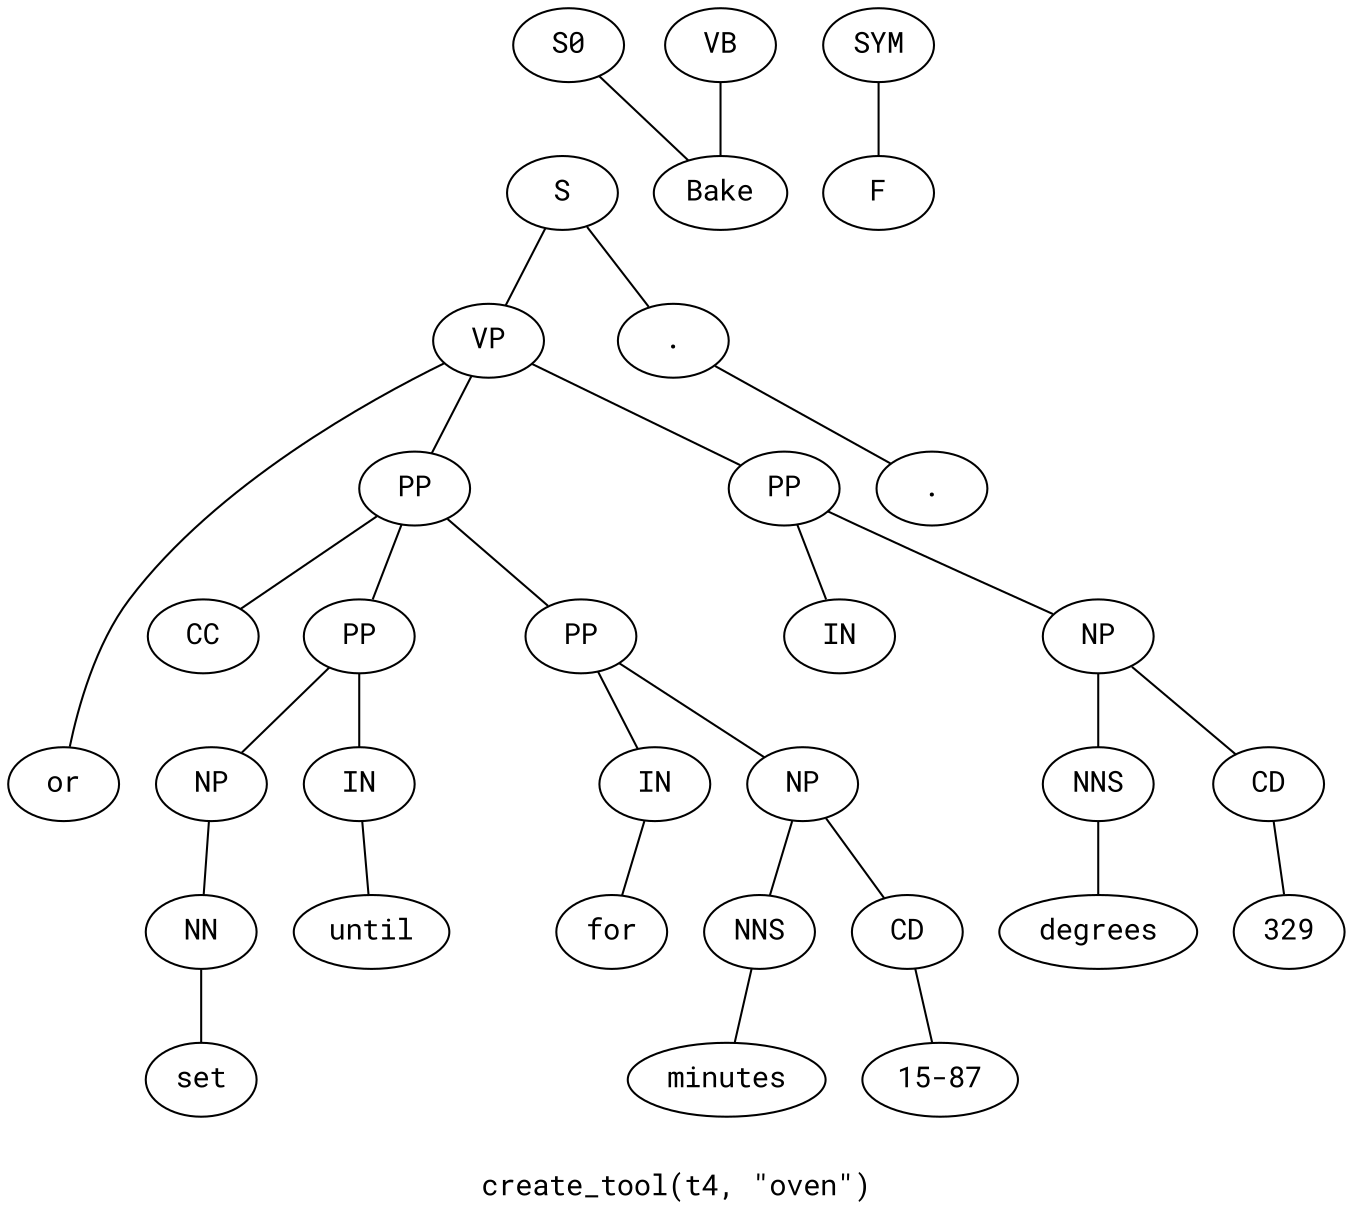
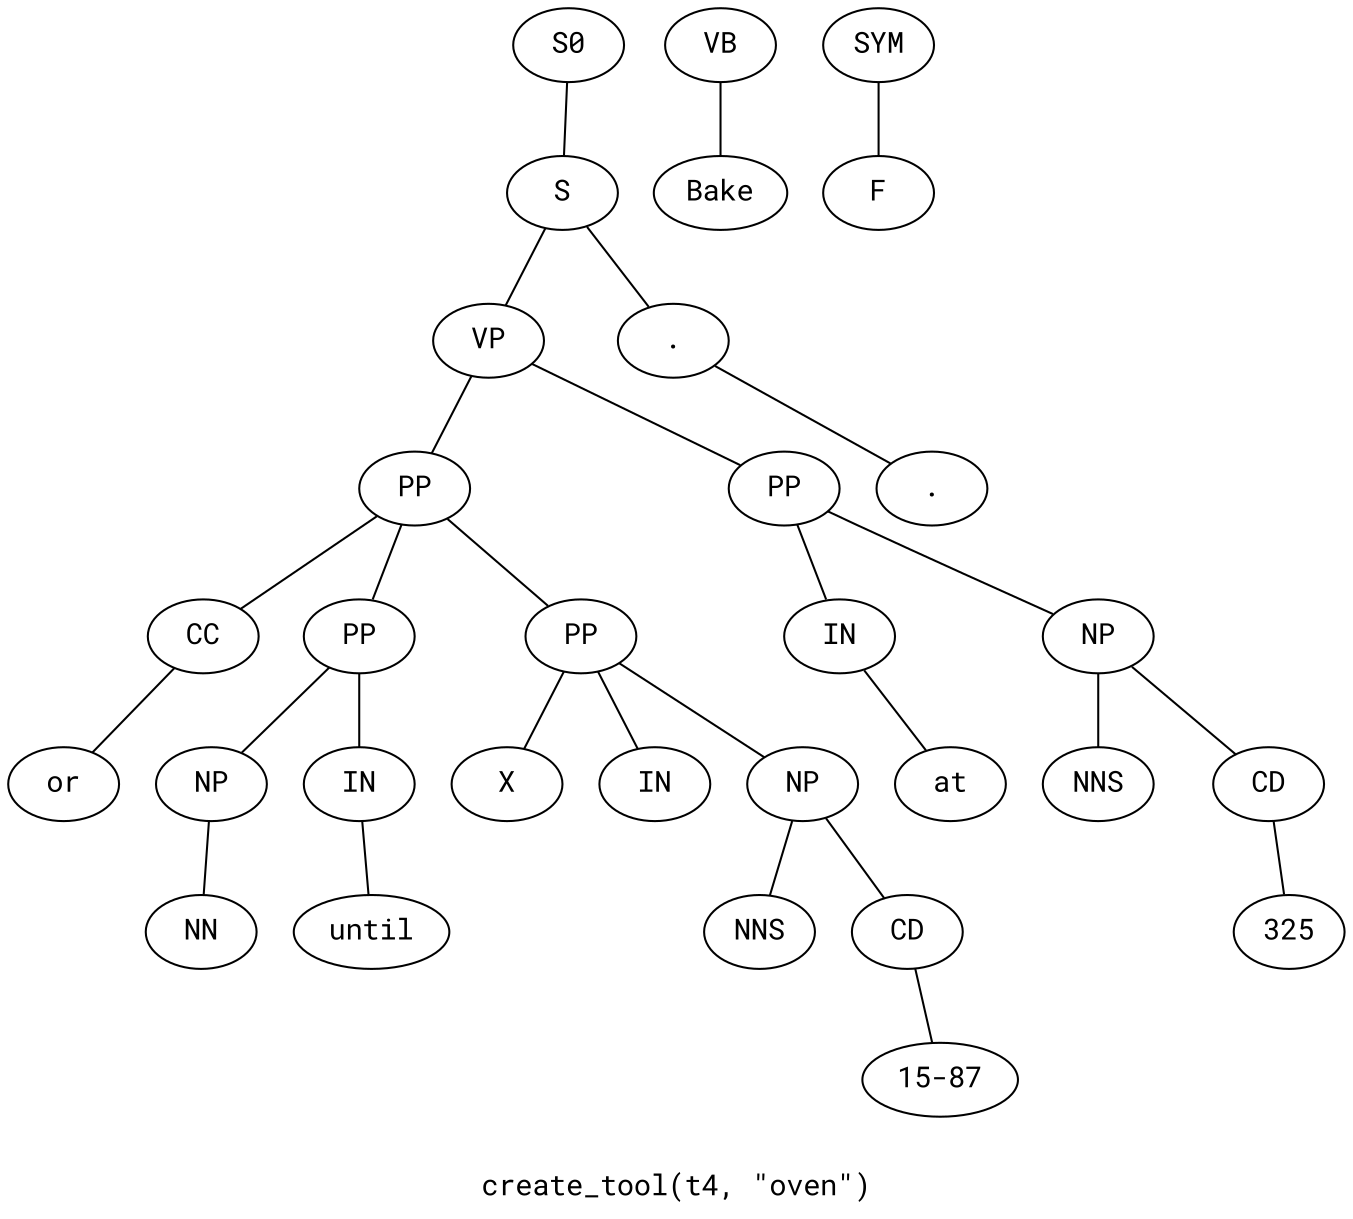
(644, 118) -> (566, 119)
(211, 514) -> (133, 710)
none -> (507, 784)
none -> (950, 784)
(612, 932) -> none
(1098, 932) -> none
(1289, 932) -> (1289, 932)
(201, 1080) -> none
(727, 1080) -> none
